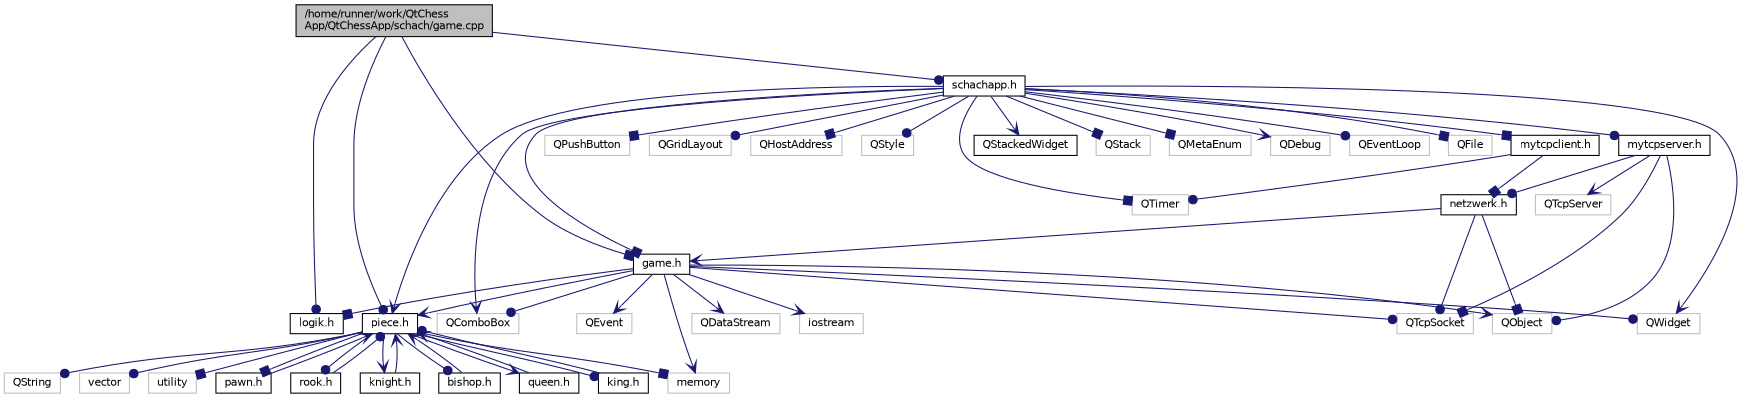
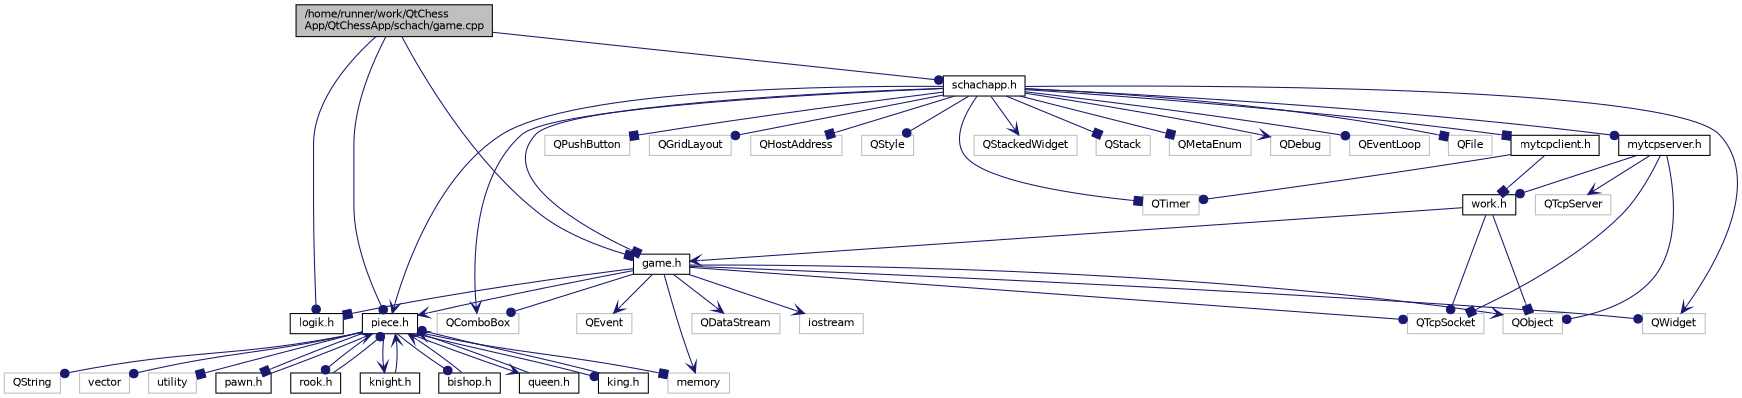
(1026, 145) -> (1026, 145)
(1479, 205) -> (1489, 205)
